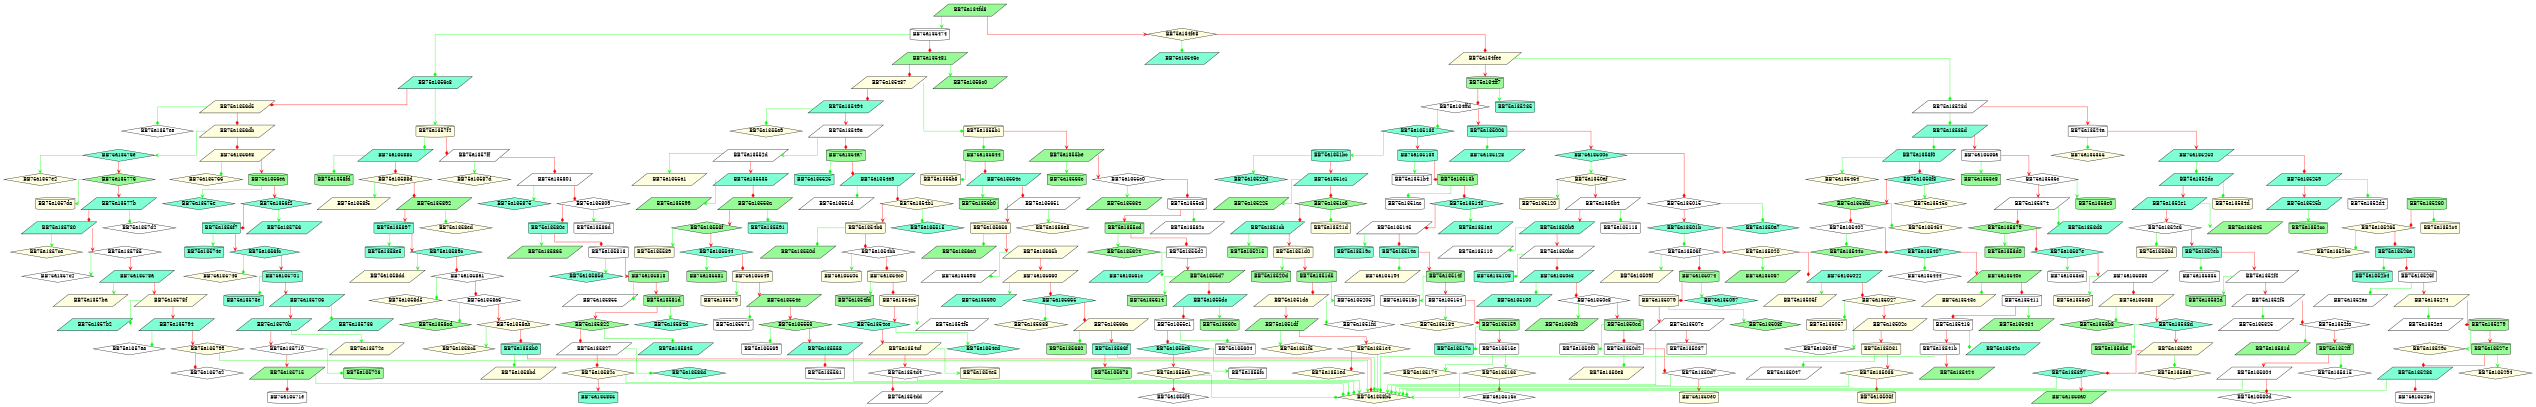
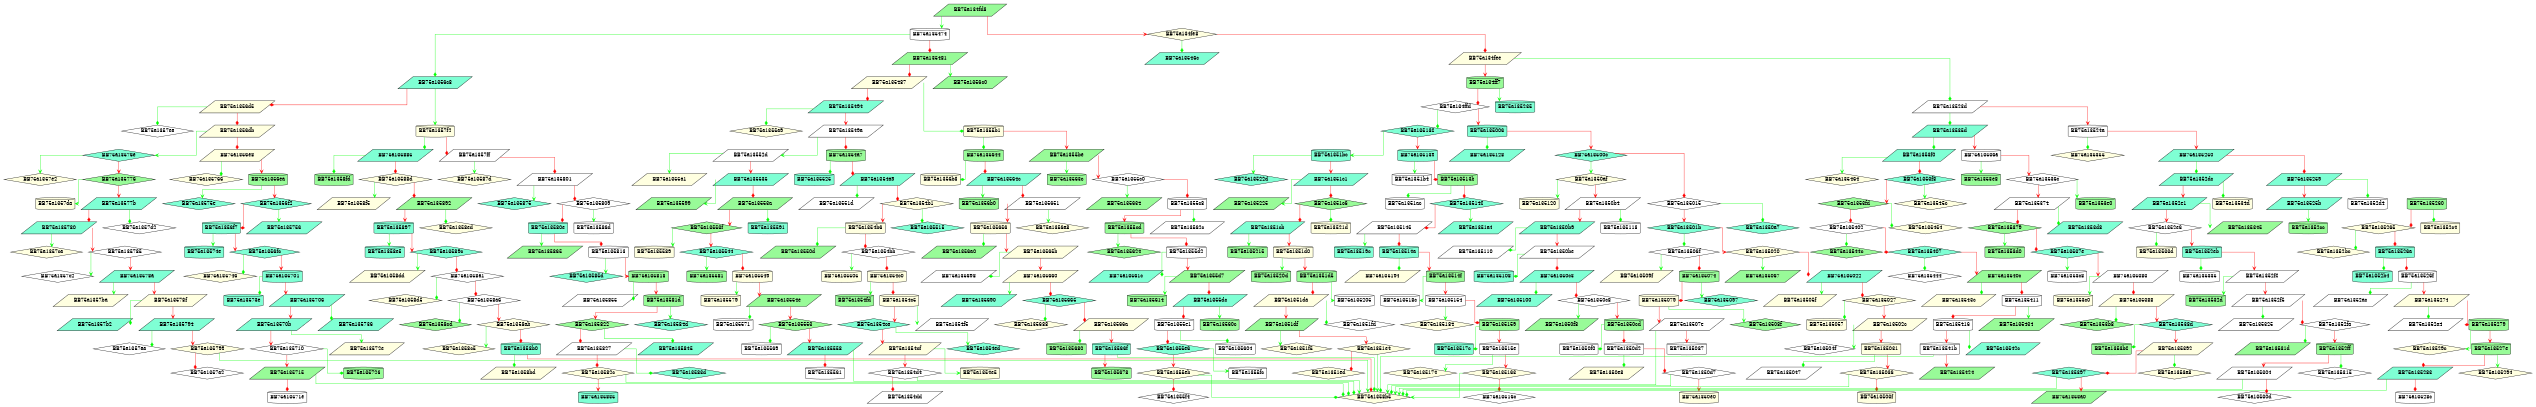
(1506, 360) -> (1506, 360)
